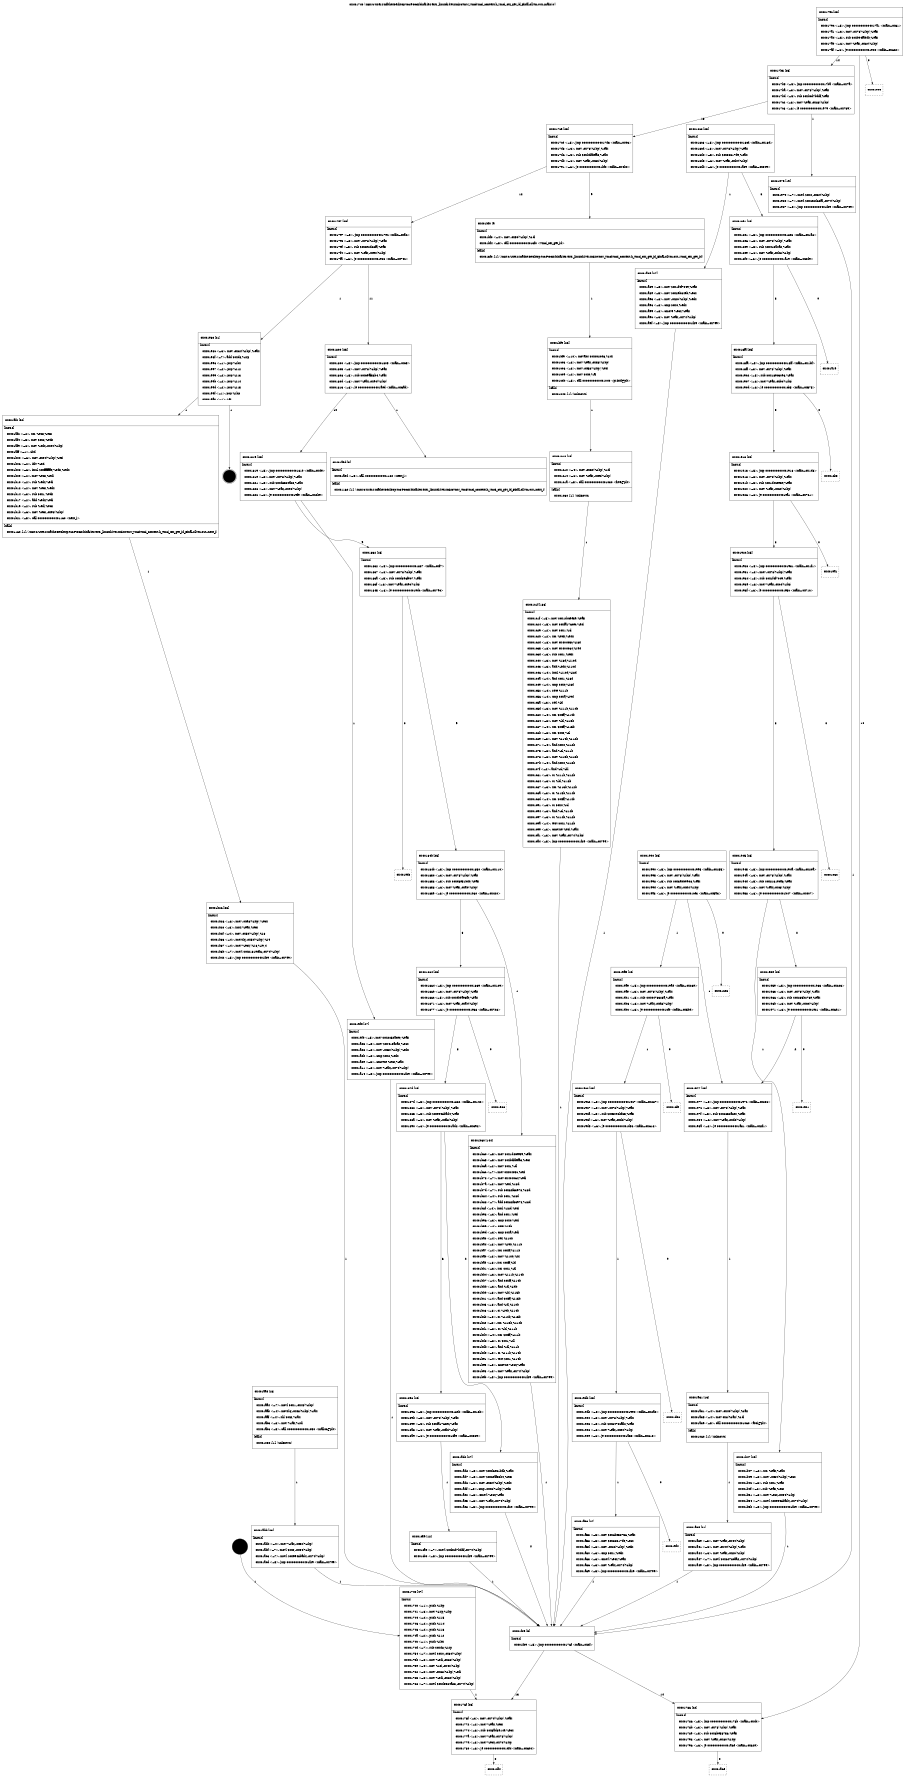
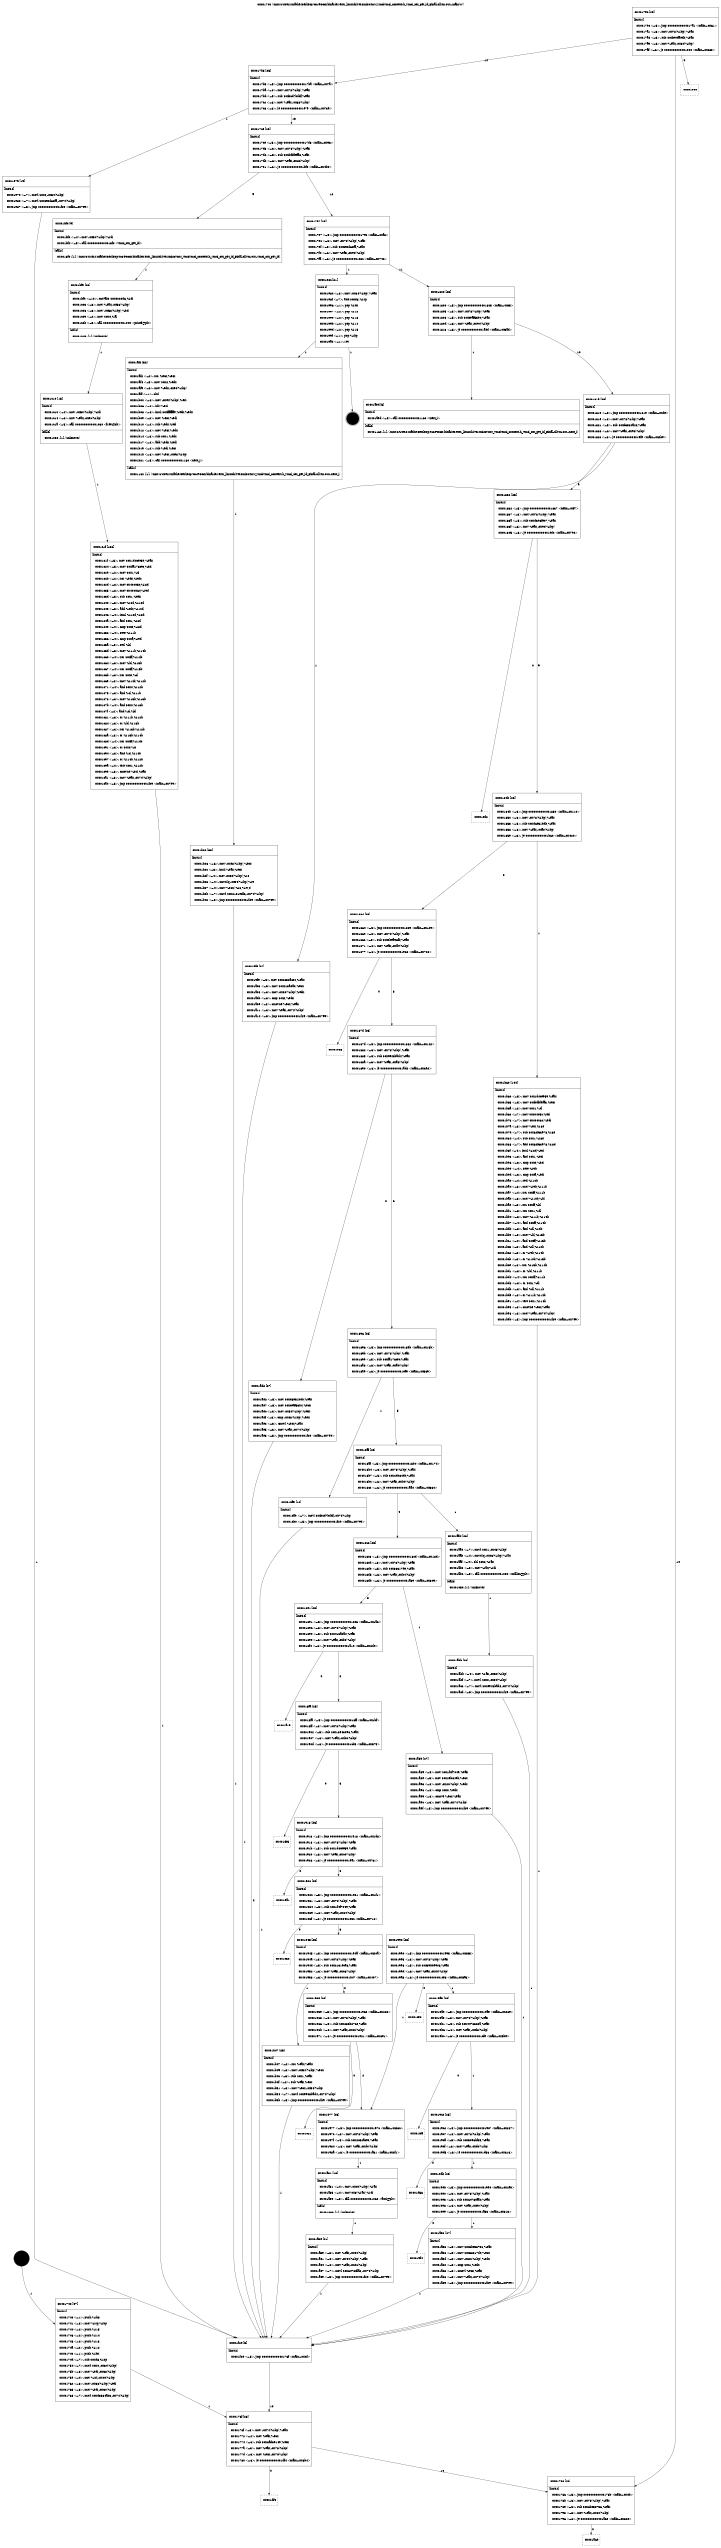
none -> (397, 1469)
(624, 1677) -> (429, 2469)
